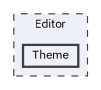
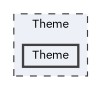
(51, 25) -> (51, 25)
